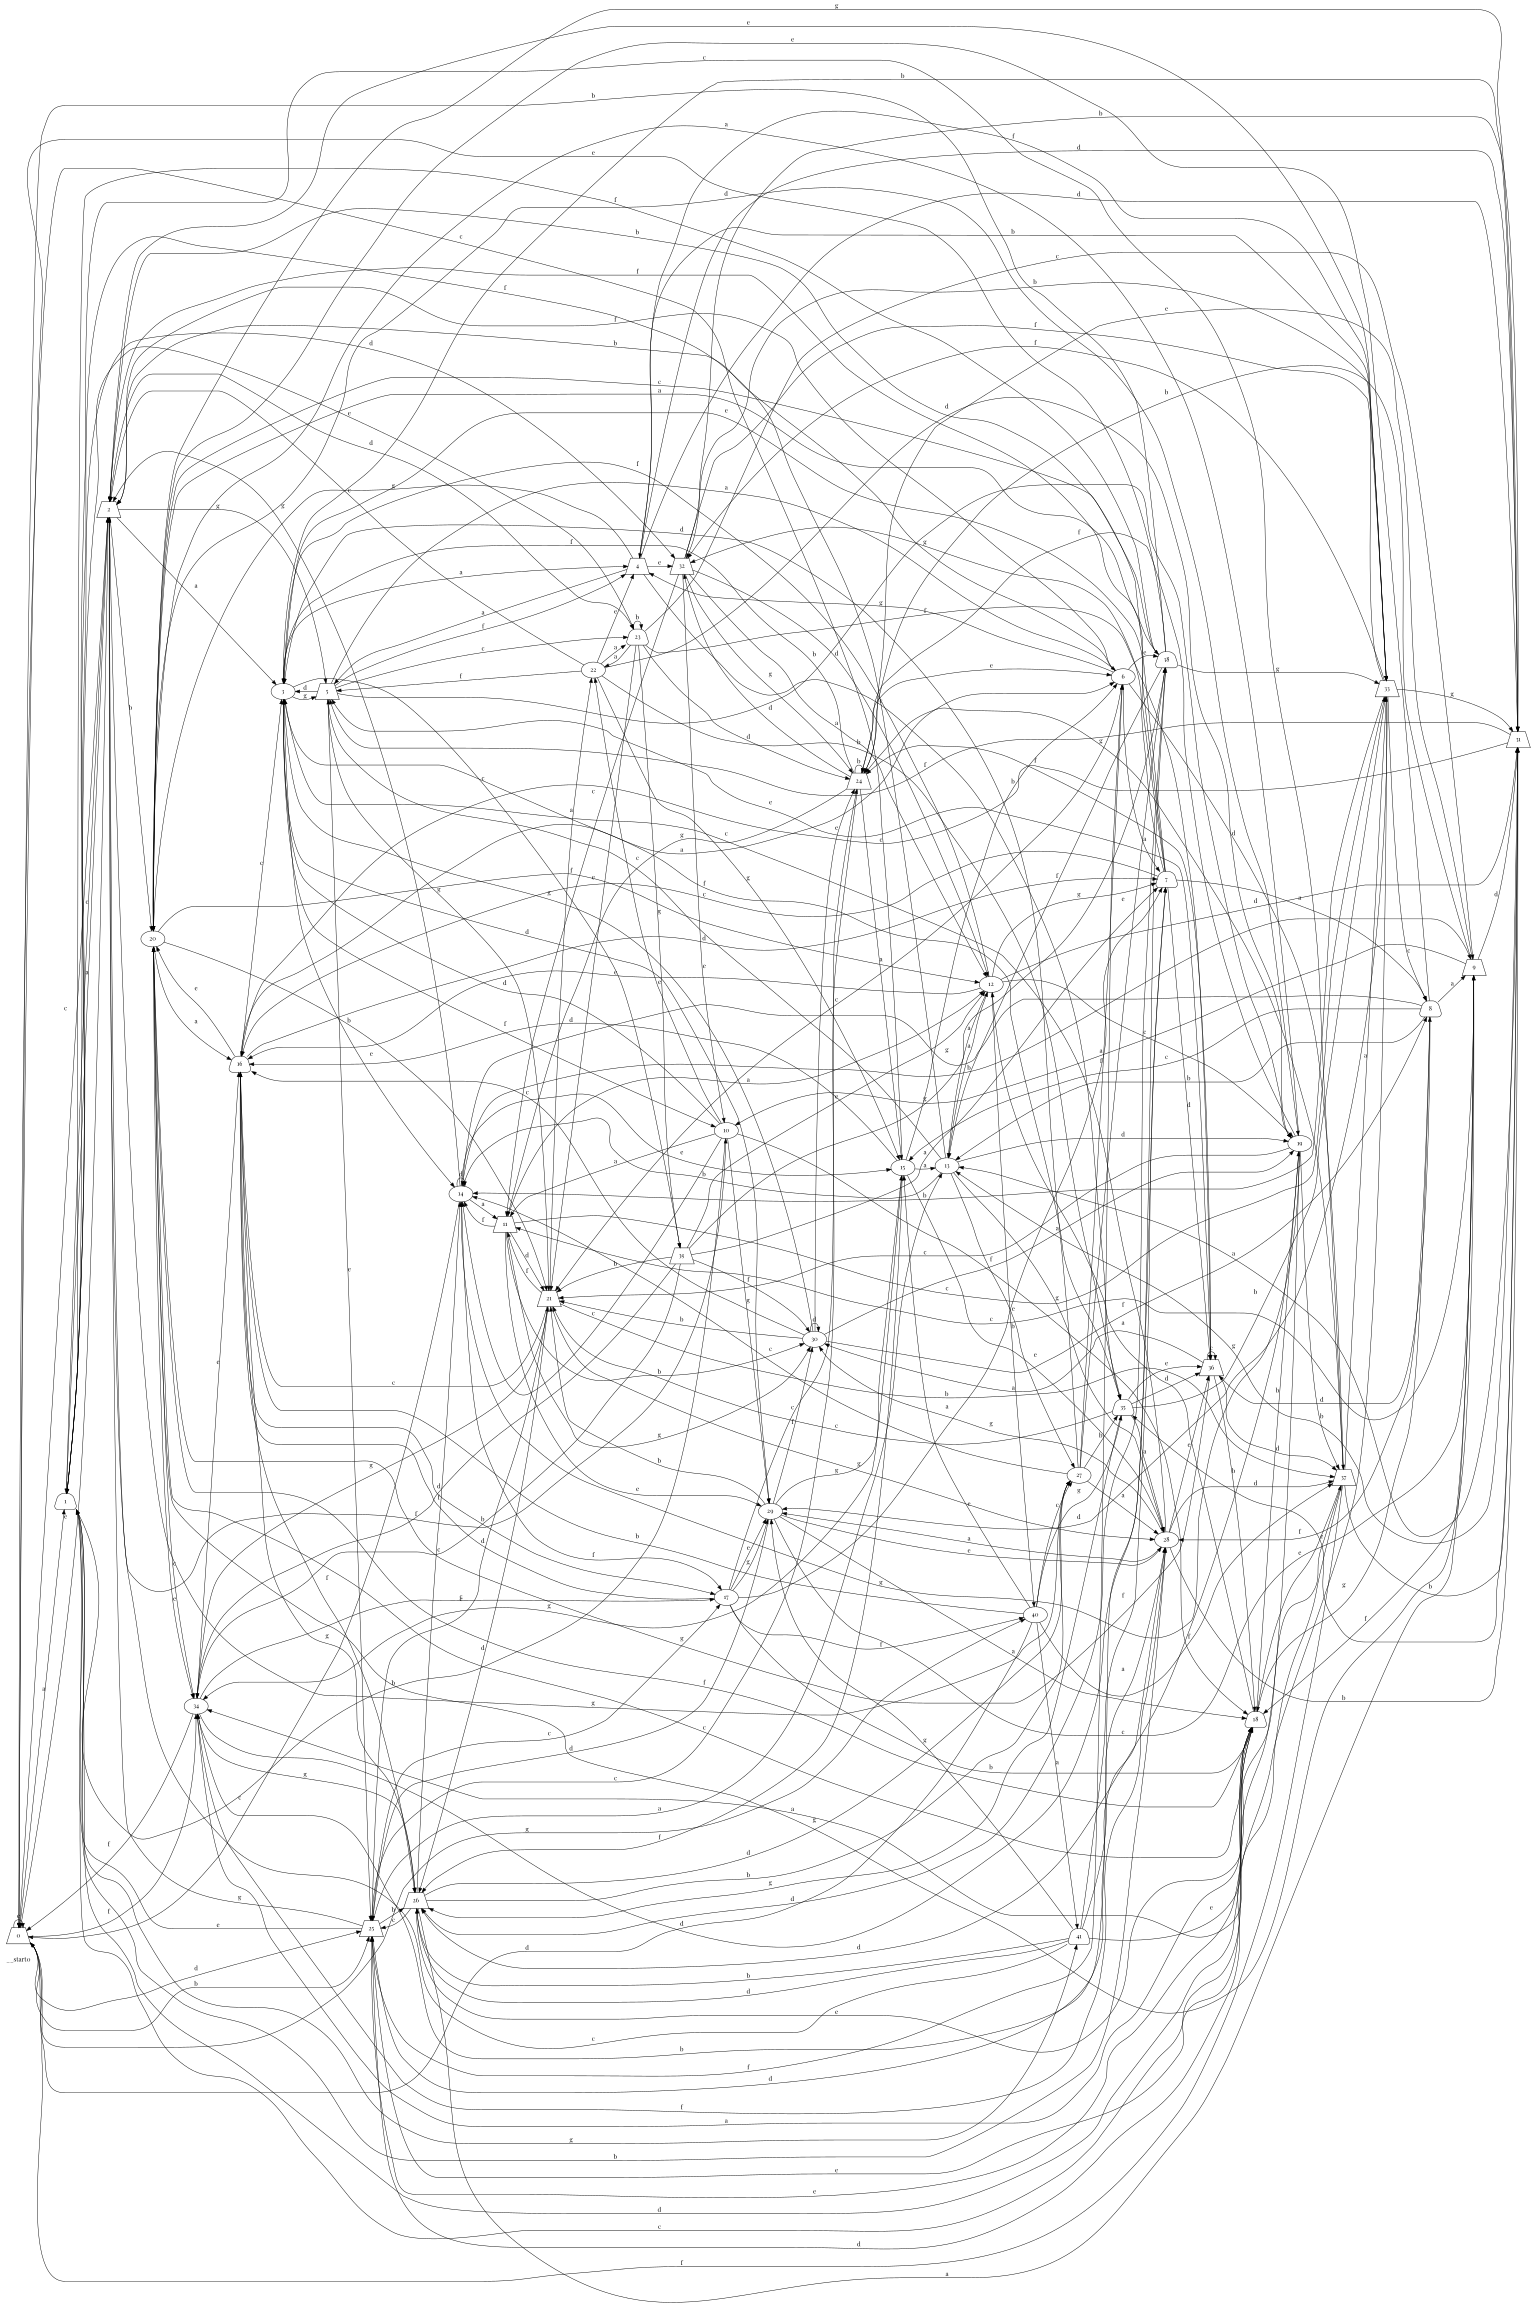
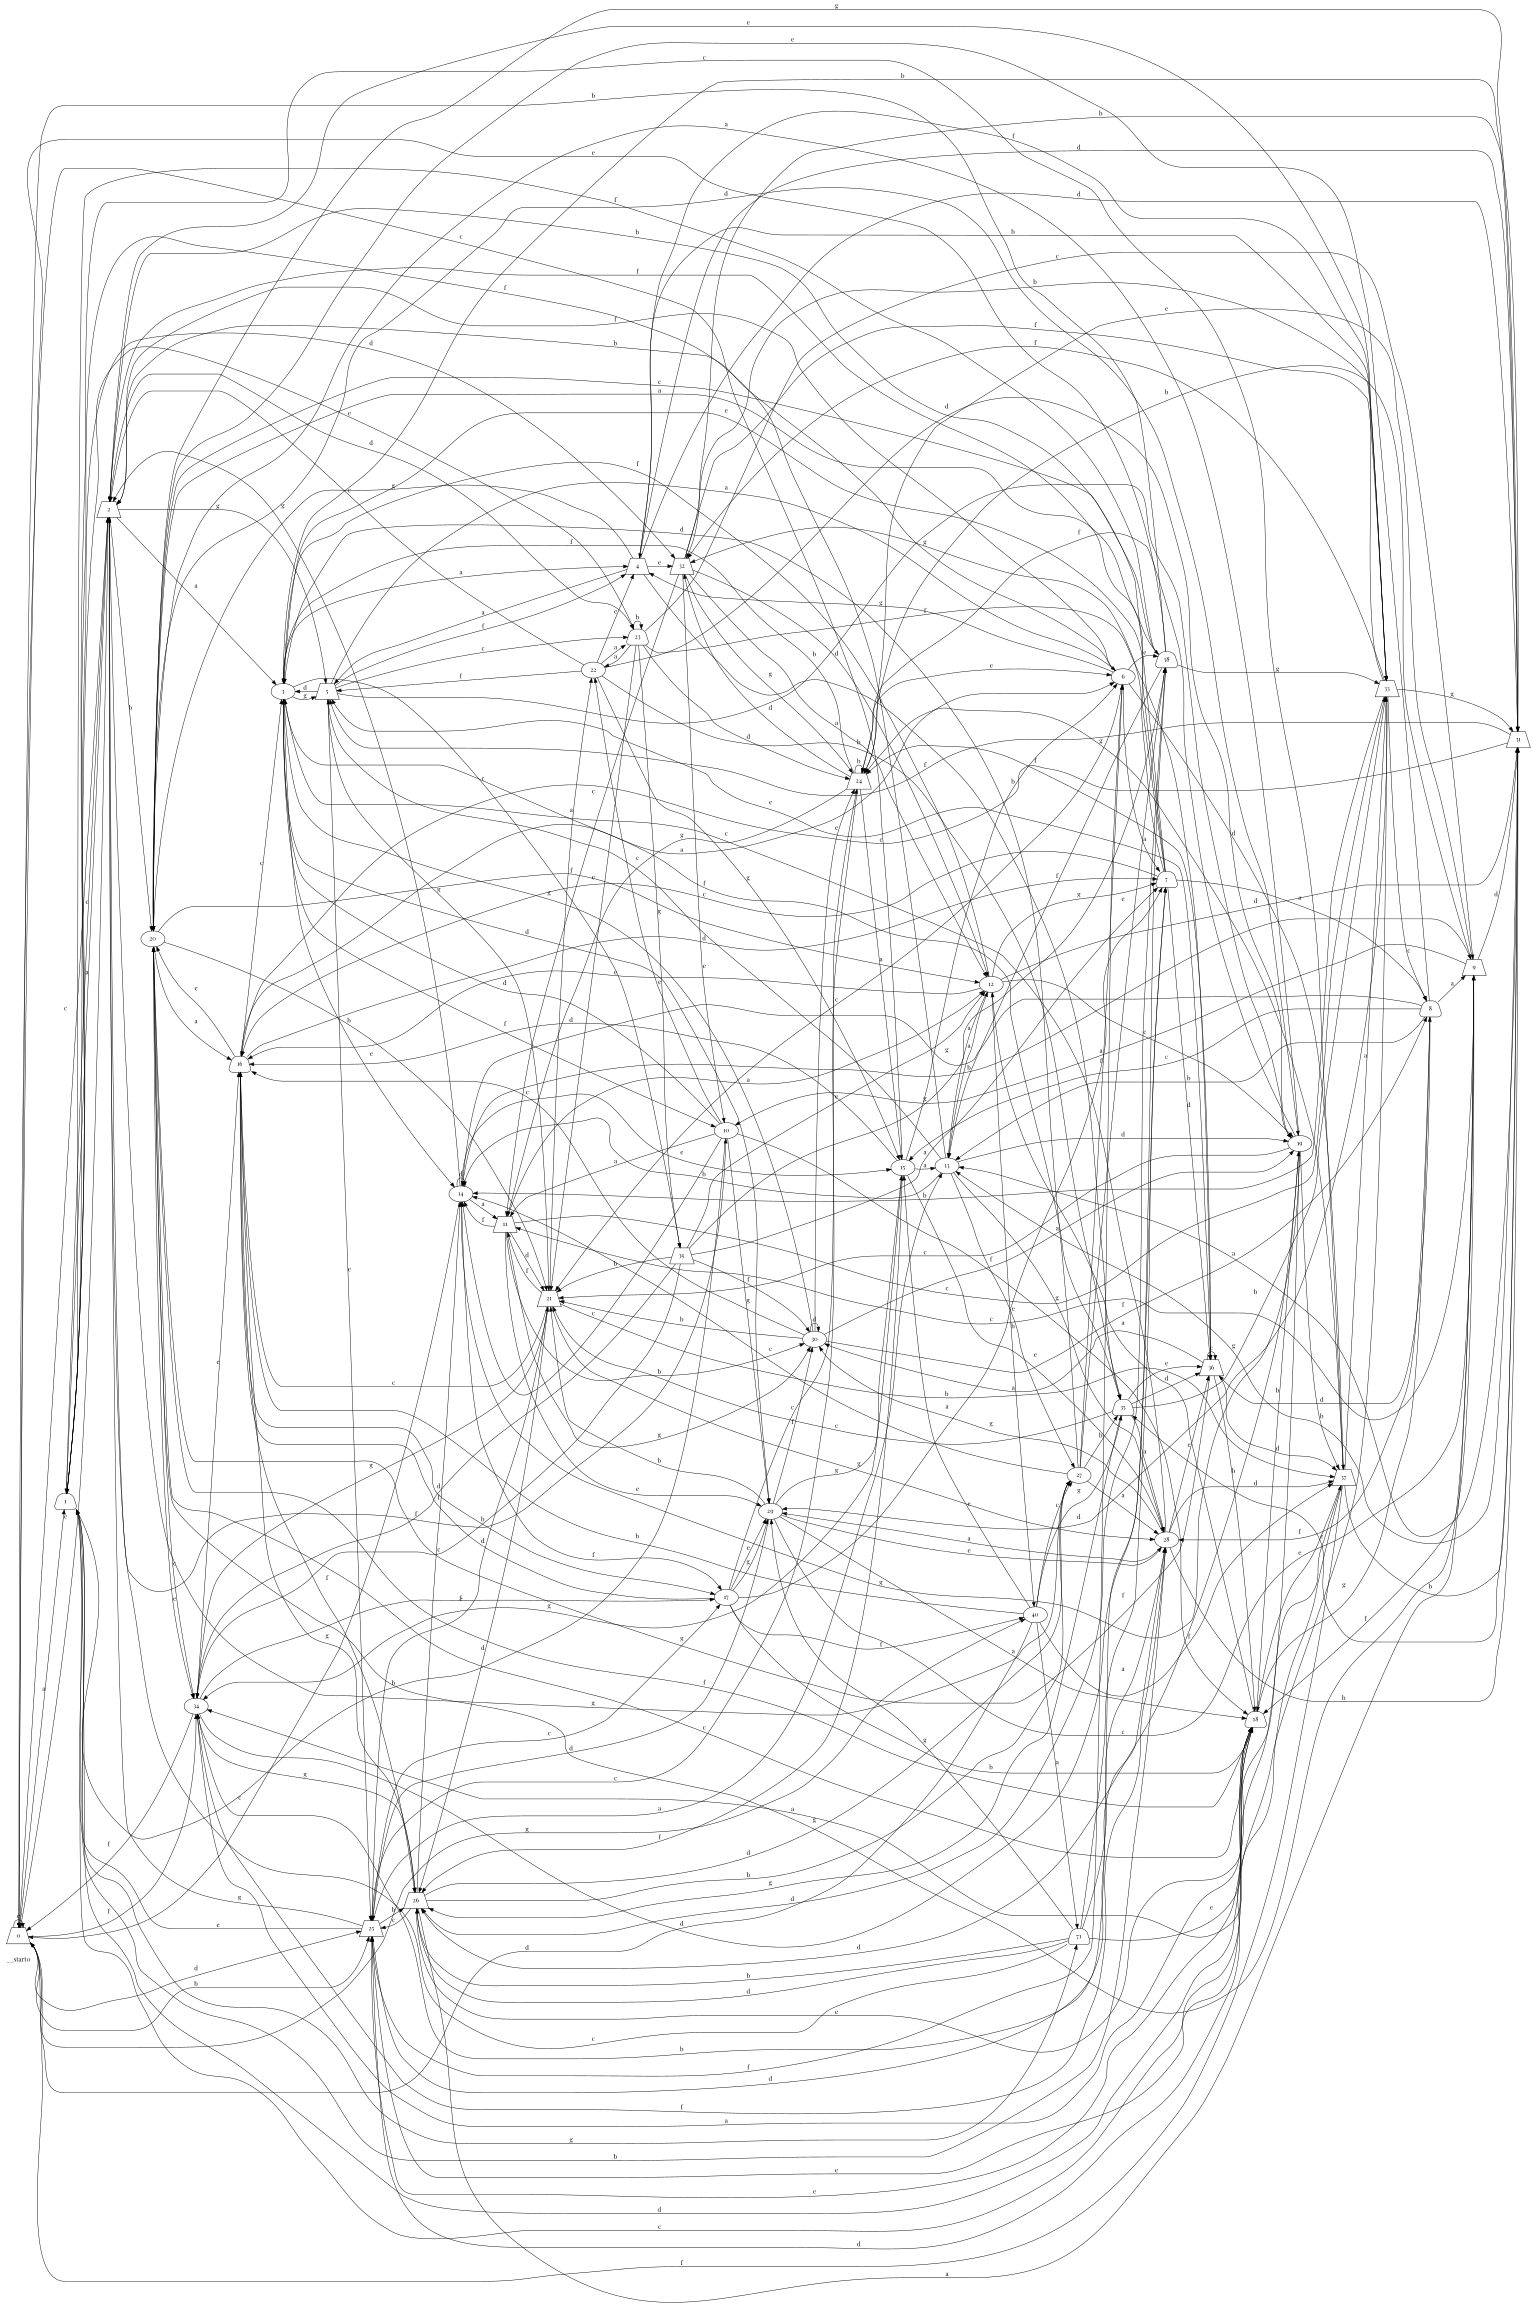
(1079, 1937) -> (1079, 1937)
